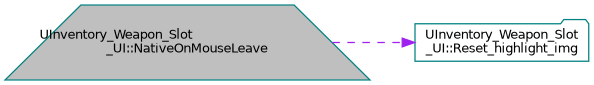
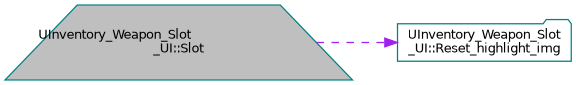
(188, 42) -> (179, 42)
